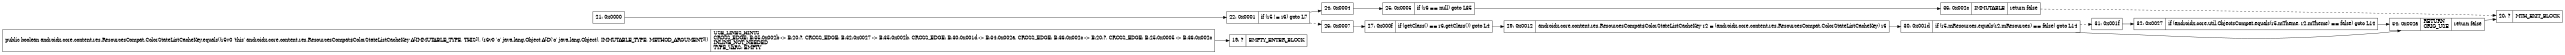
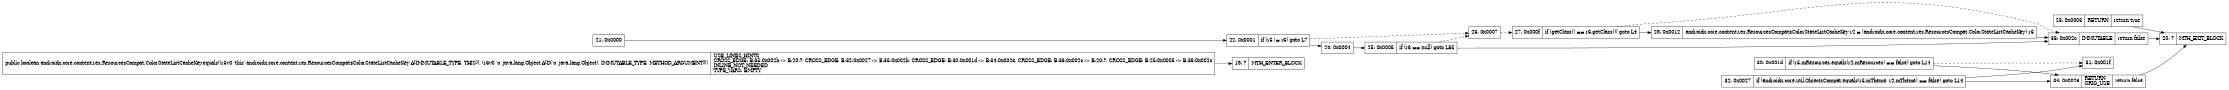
none -> (1838, 5)
(2267, 12) -> (2152, 39)
none -> (2098, 21)
(2126, 24) -> (2023, 74)
(1357, 27) -> (1505, 33)
(1893, 27) -> (2041, 37)
none -> (1452, 39)
(1277, 40) -> (1277, 63)
